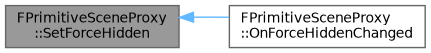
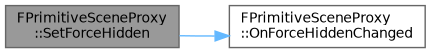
(211, 17) -> (197, 36)
